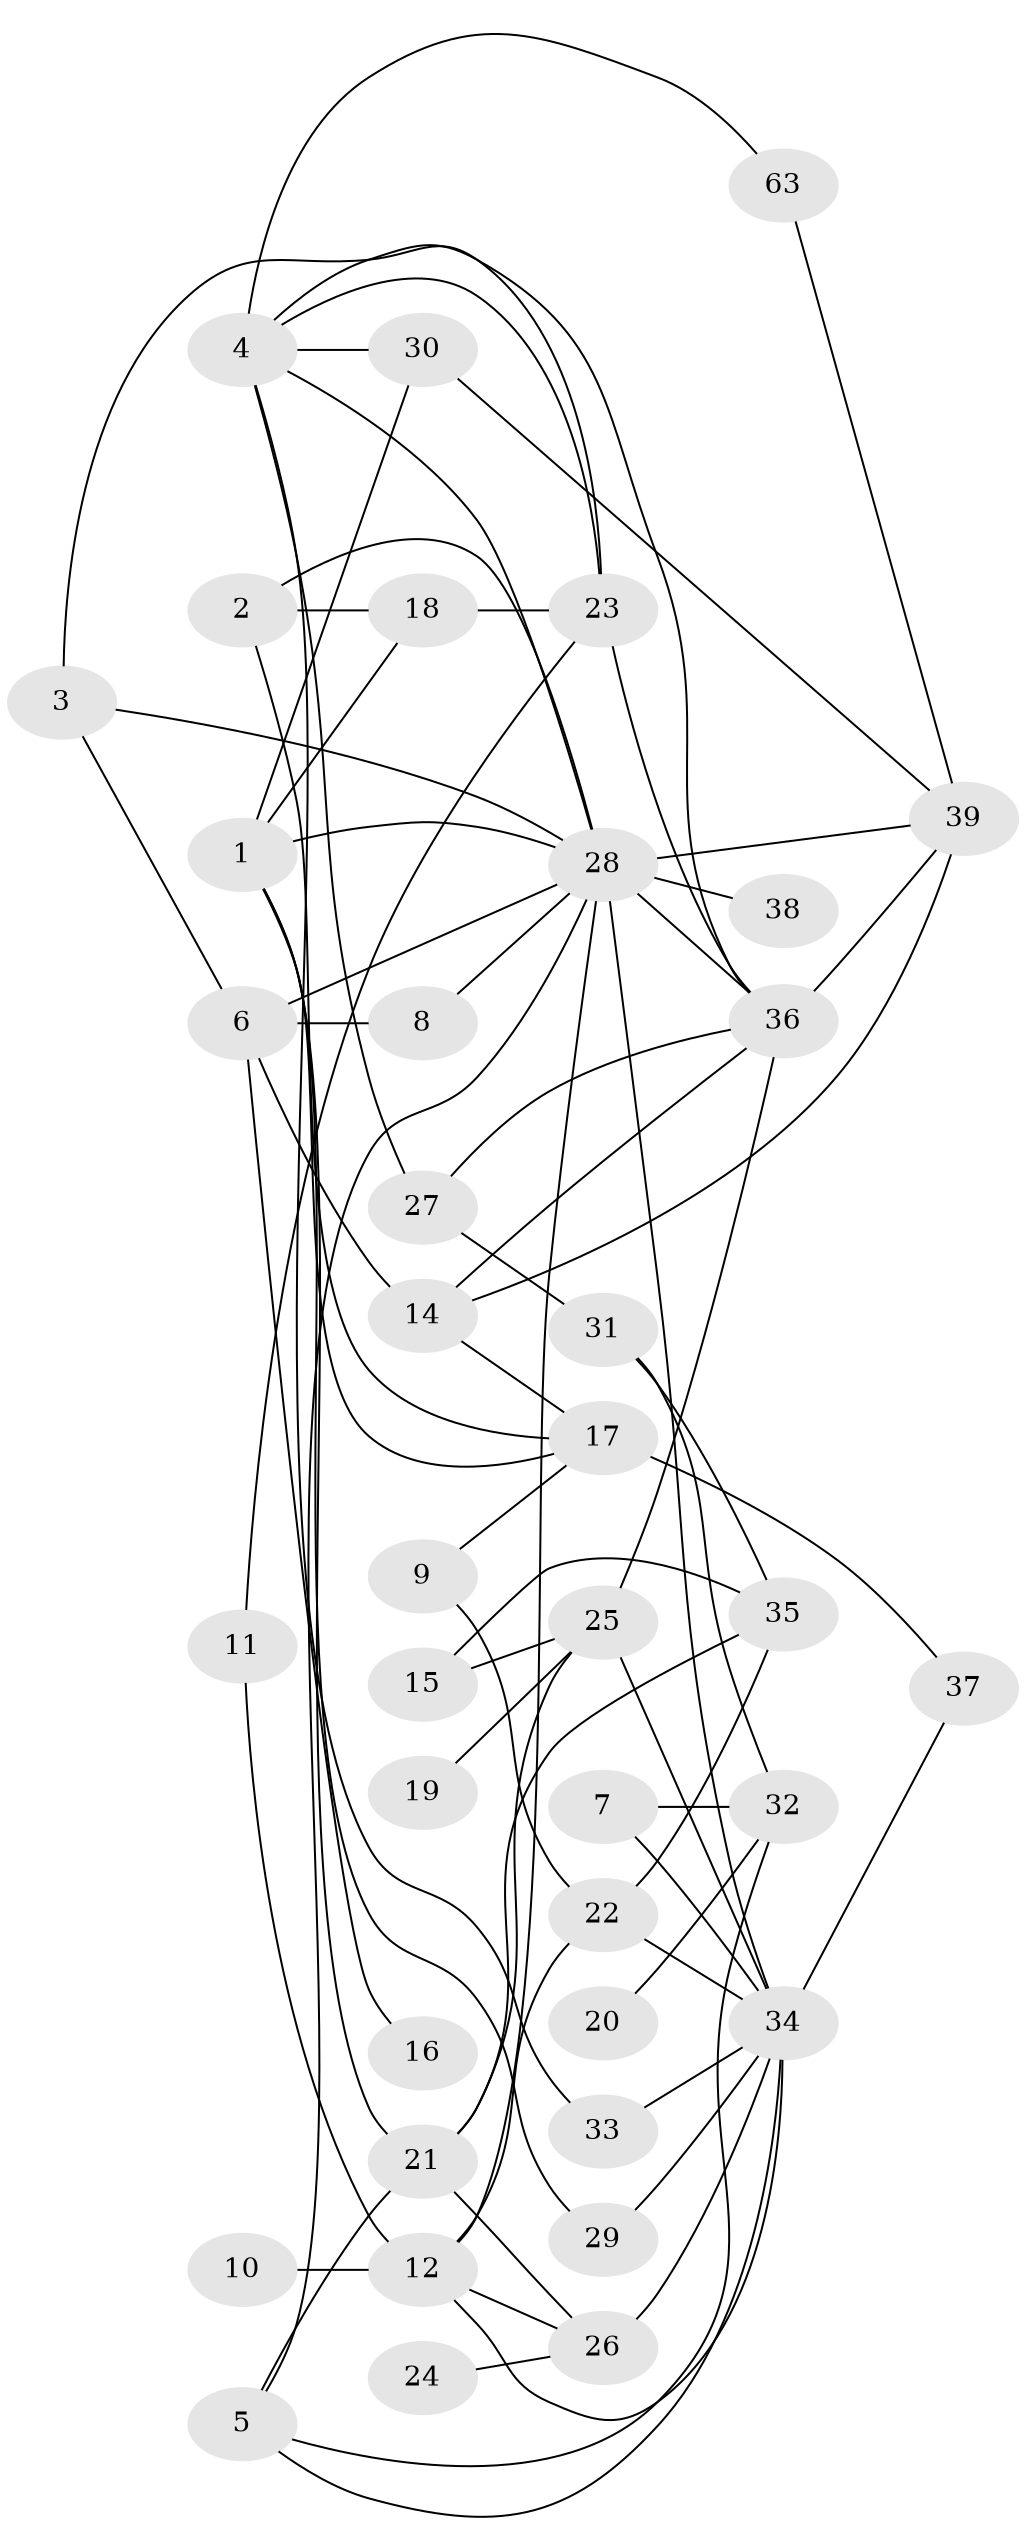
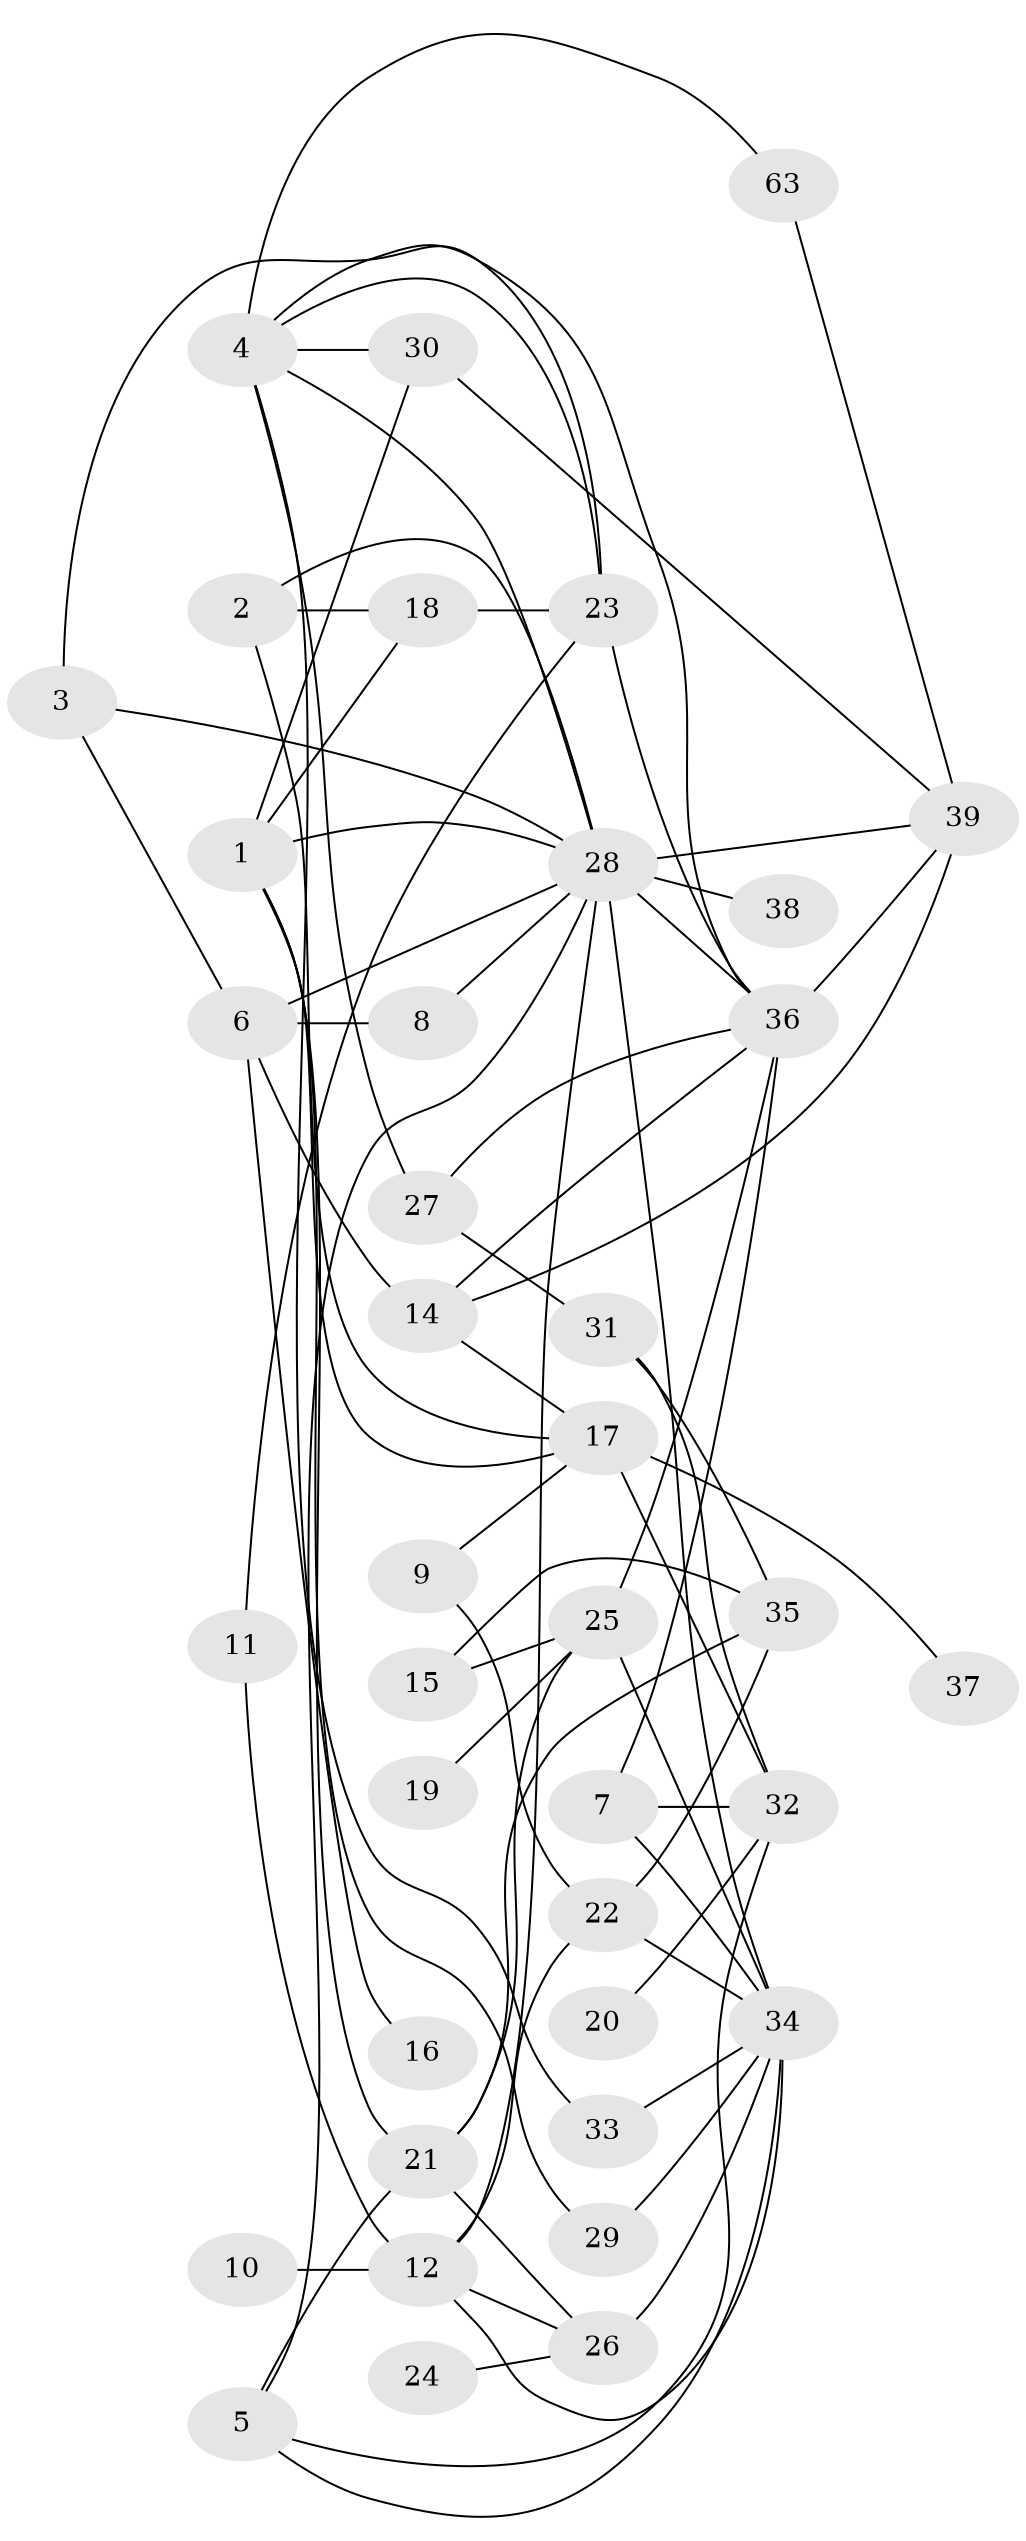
none -> (719, 1420)
none -> (715, 1667)
(874, 1856) -> none
